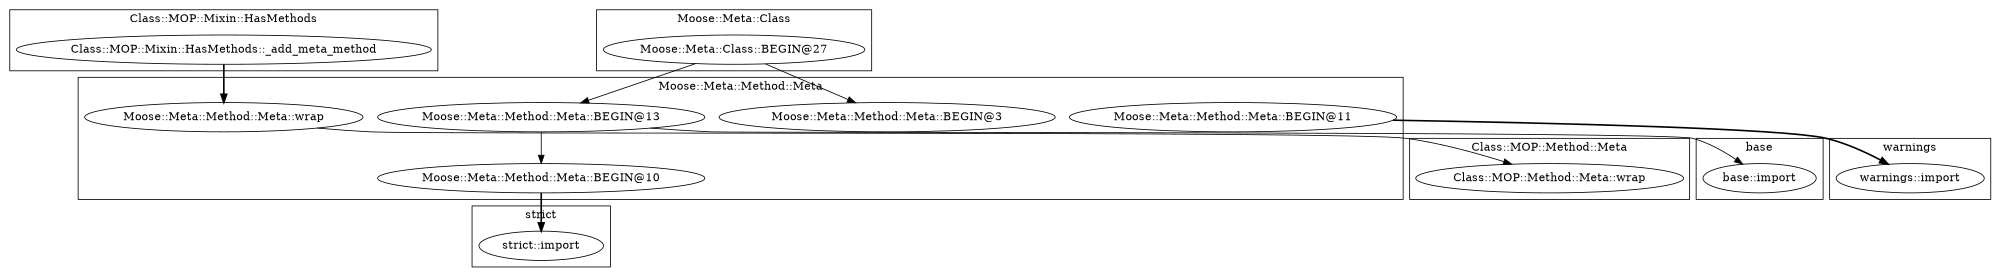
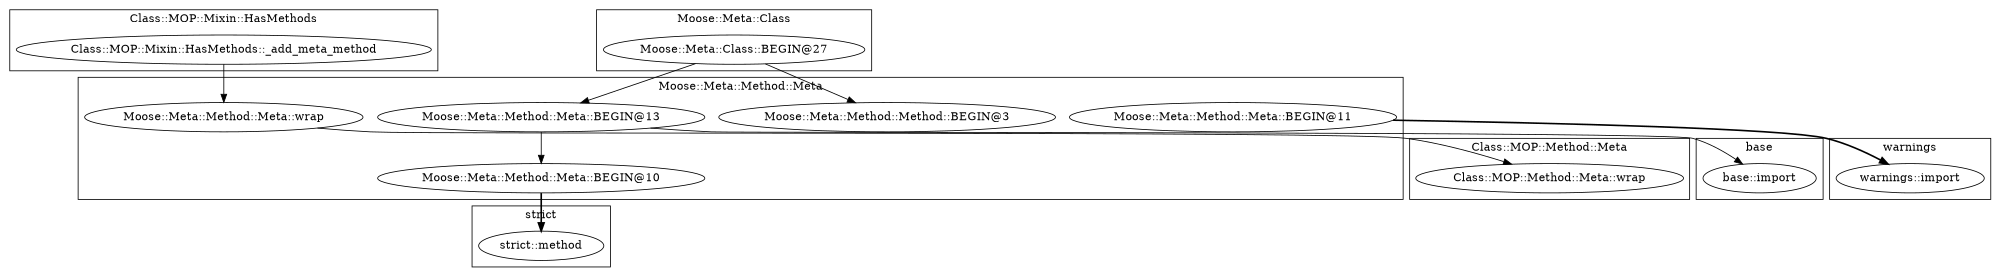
(224, 82) -> (224, 82)
(887, 117) -> (887, 117)
(541, 246) -> (541, 246)
